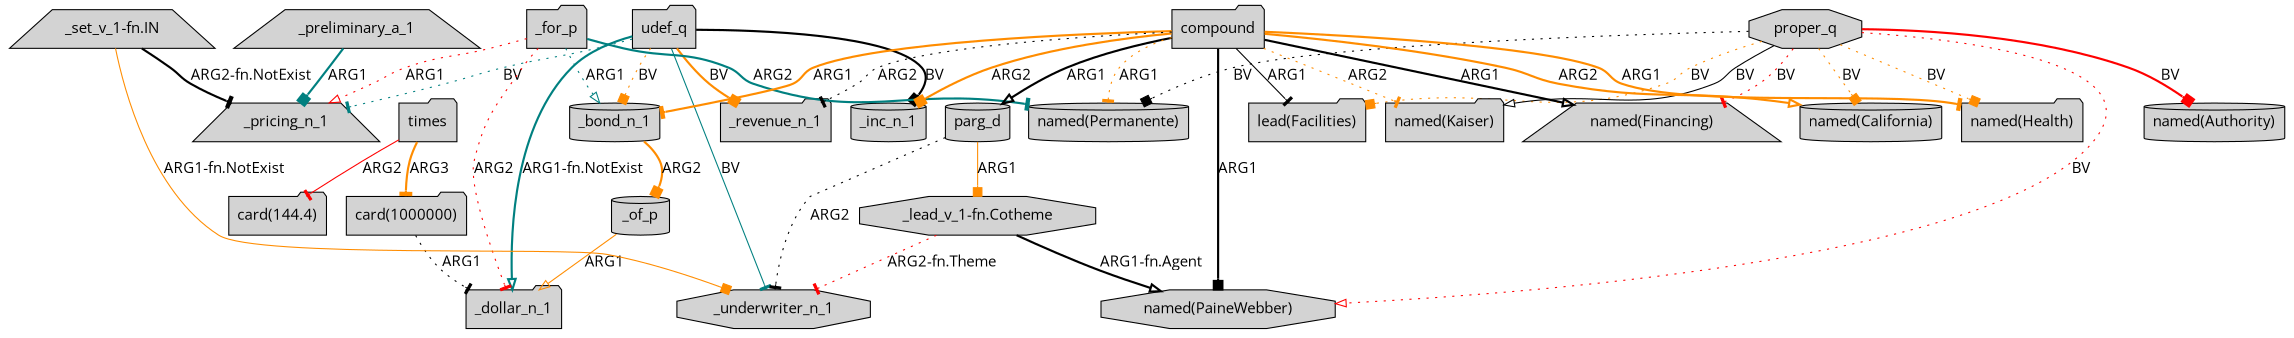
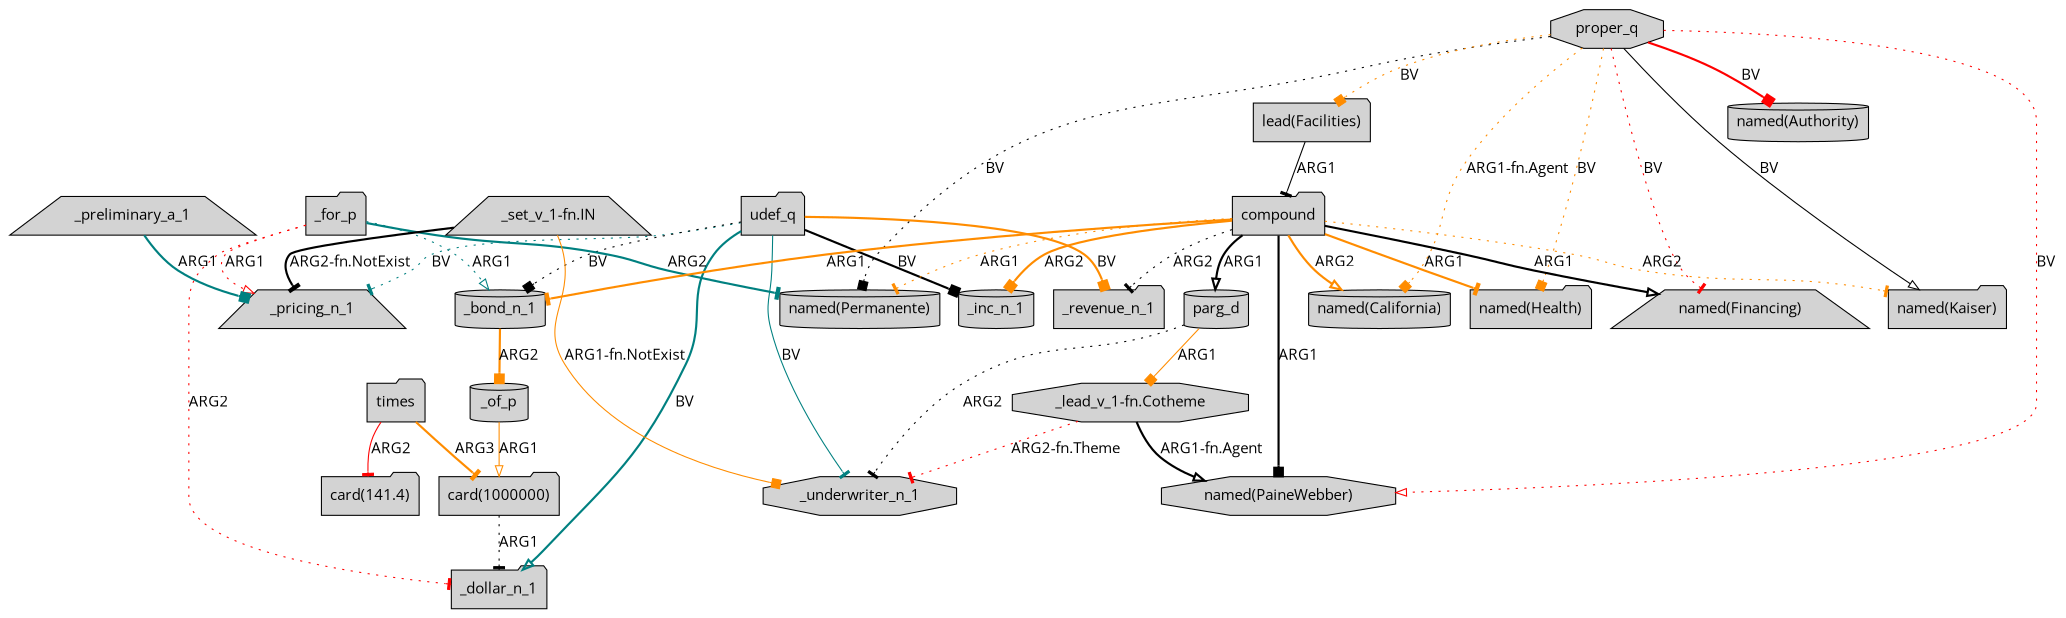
(637, 70) -> (624, 244)
(1261, 74) -> (1296, 166)
(1852, 76) -> (1518, 169)
(583, 169) -> (685, 403)
(278, 216) -> (370, 496)
(580, 260) -> (499, 444)
